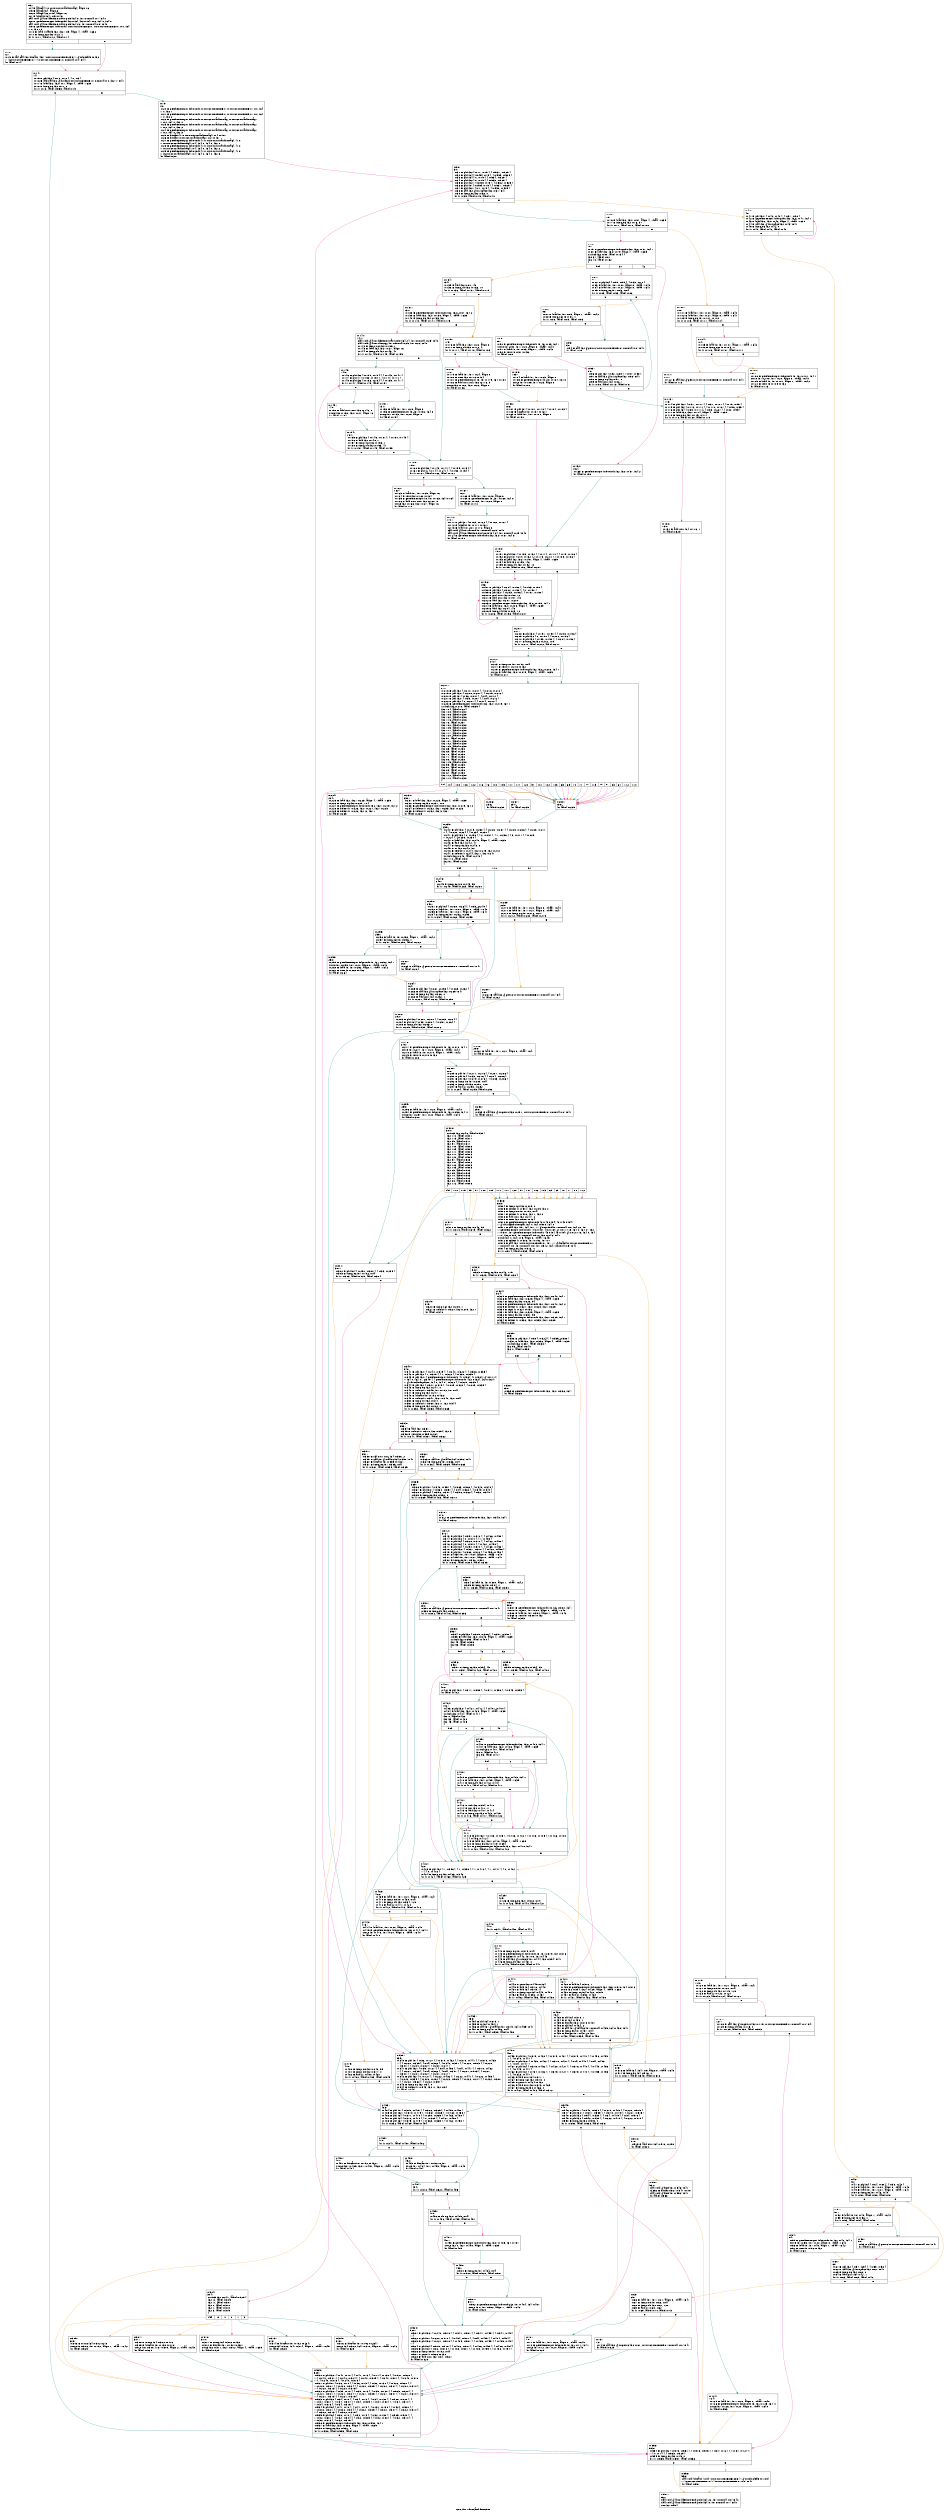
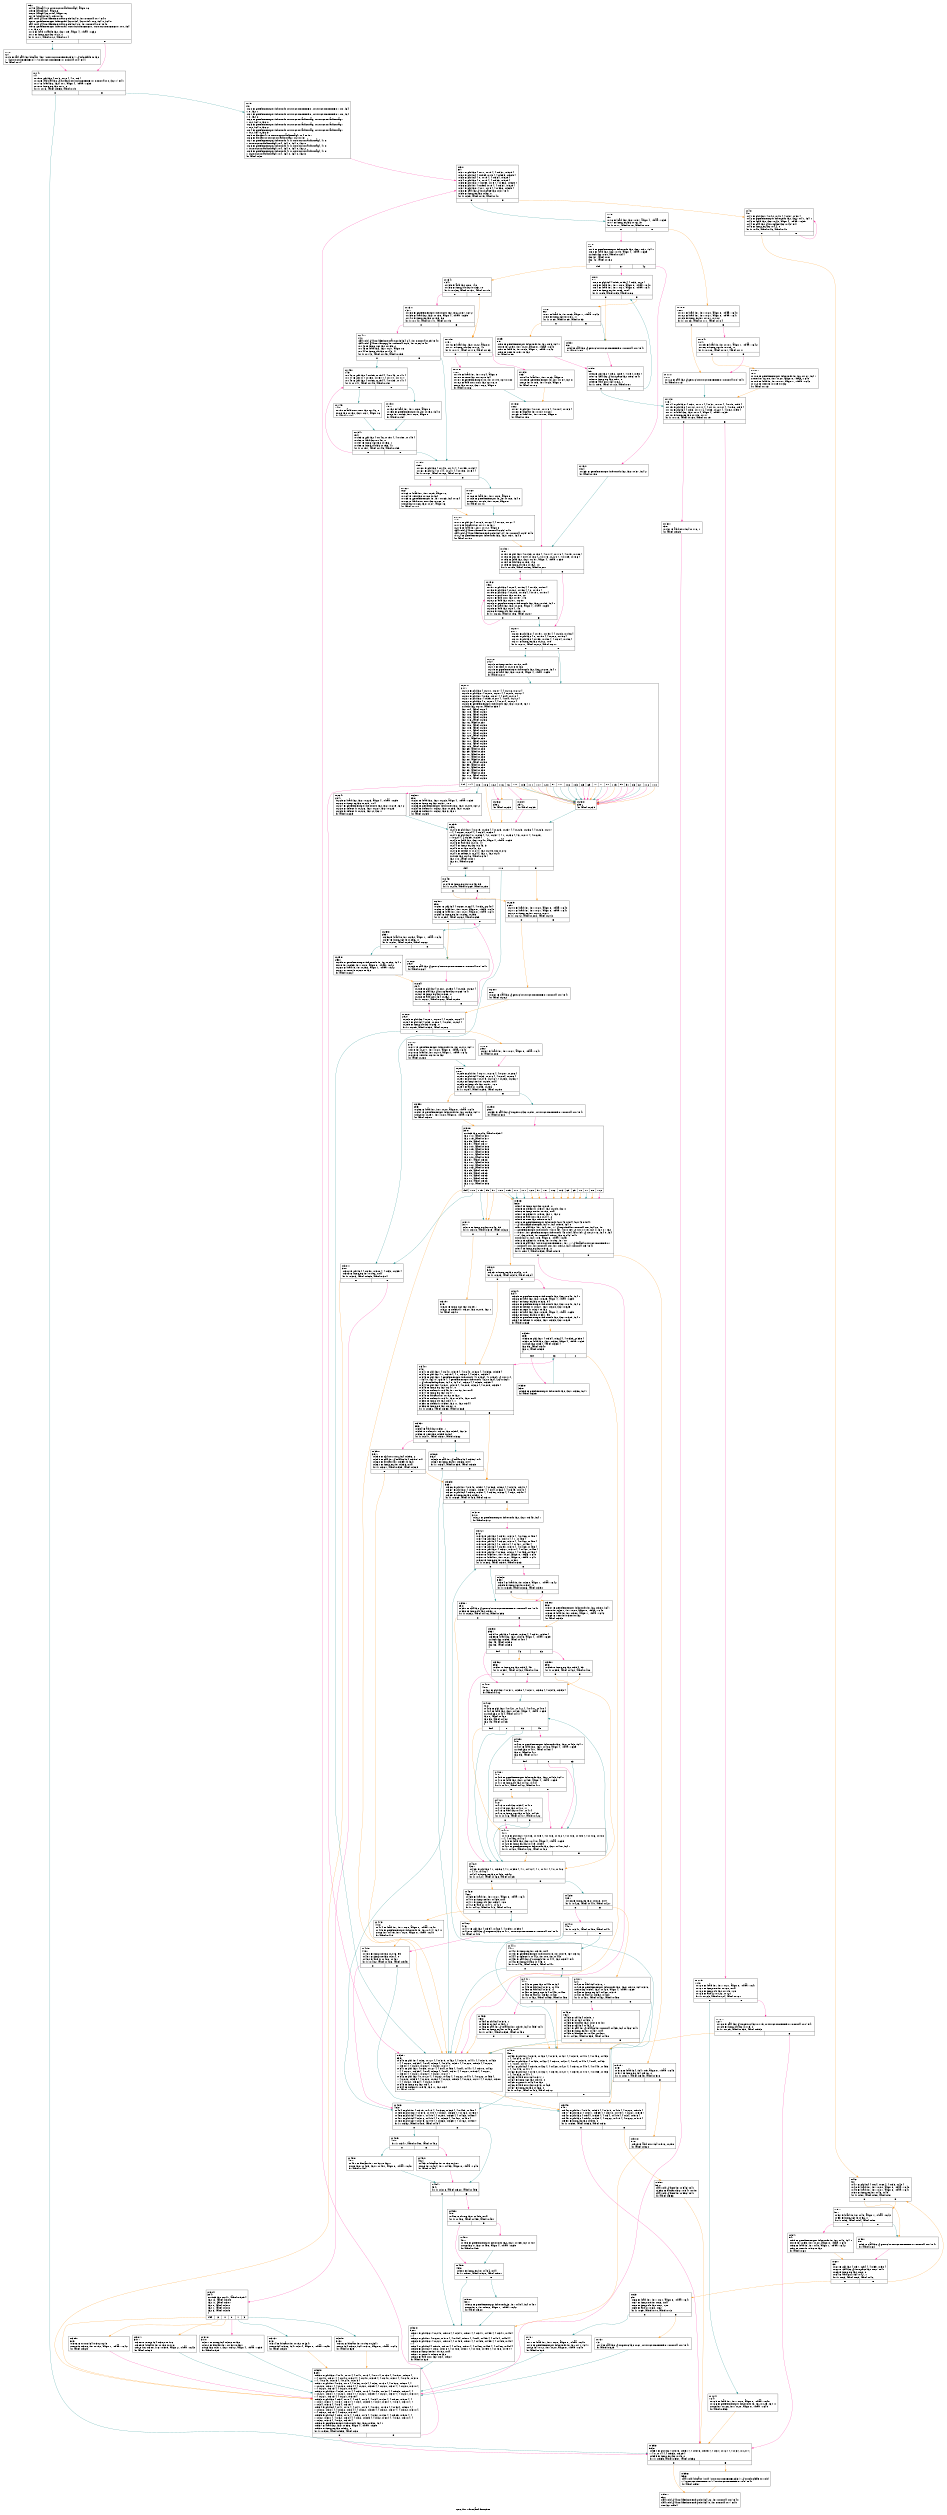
none -> (510, 1929)
